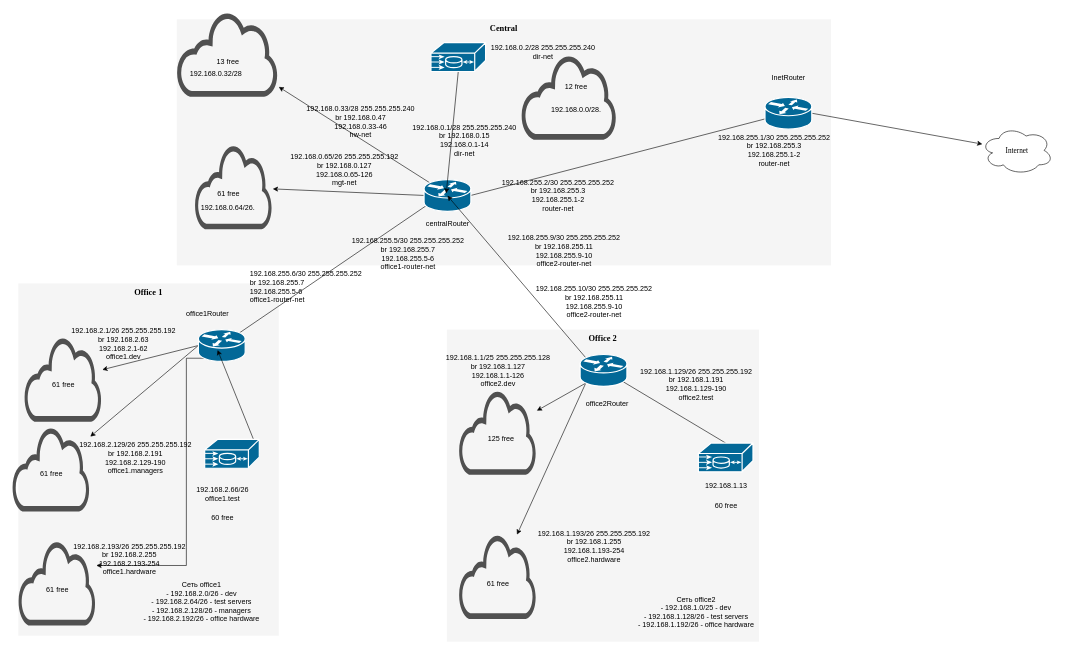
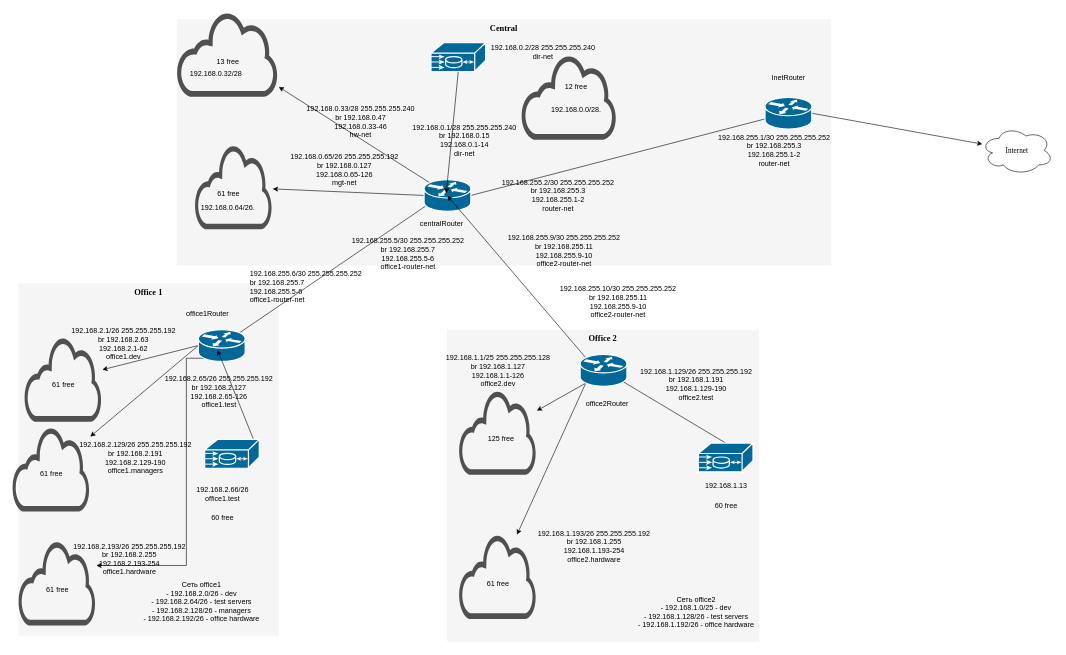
(447, 223) -> (441, 223)
(594, 301) -> (618, 301)
none -> (219, 391)
